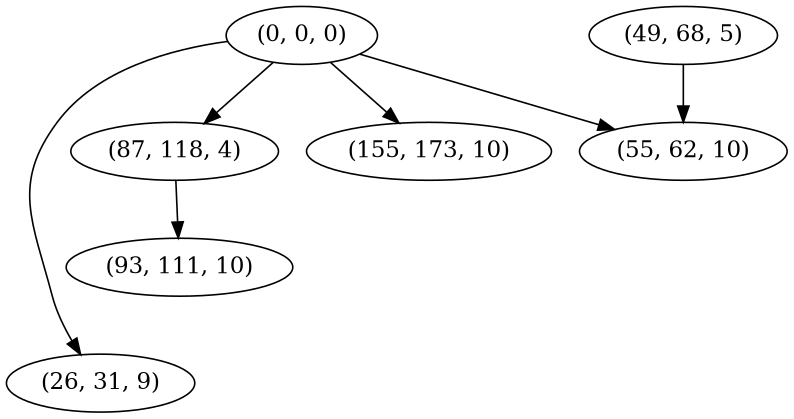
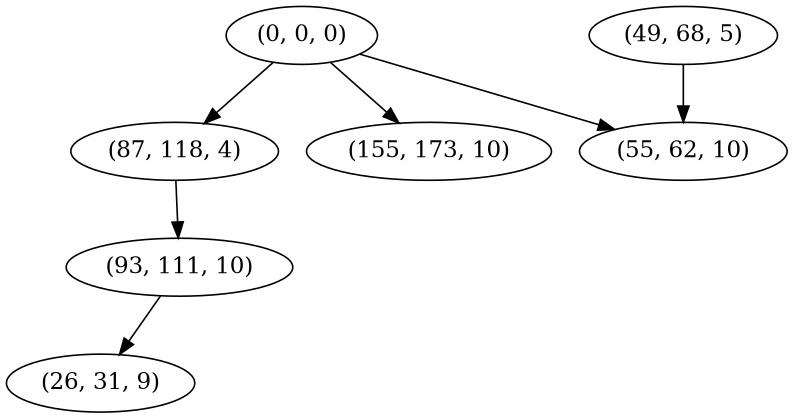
(47, 138) -> (145, 318)
